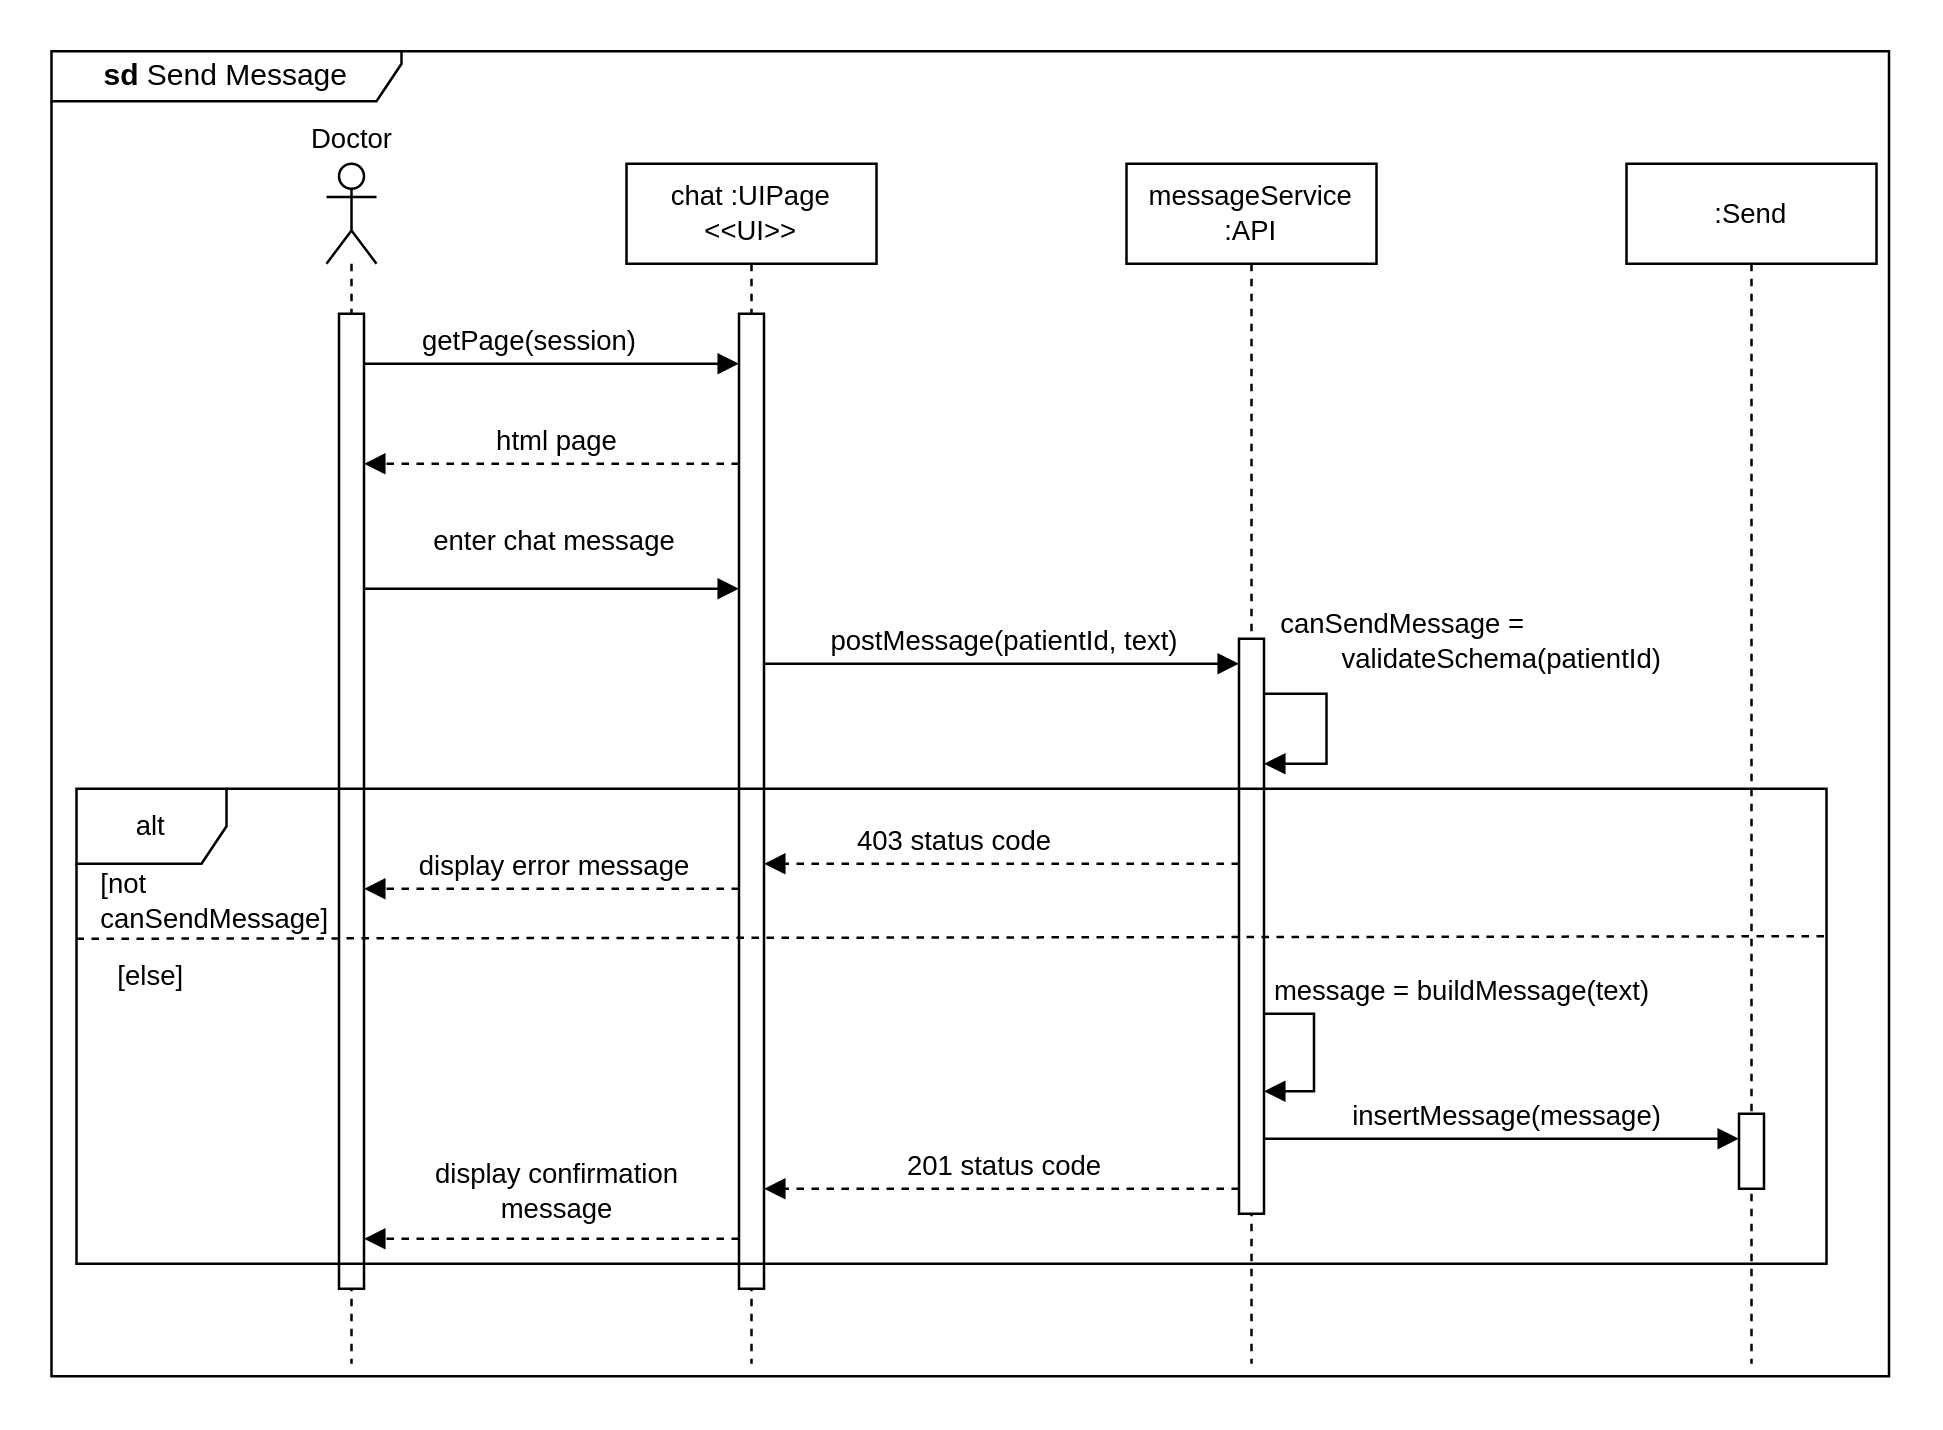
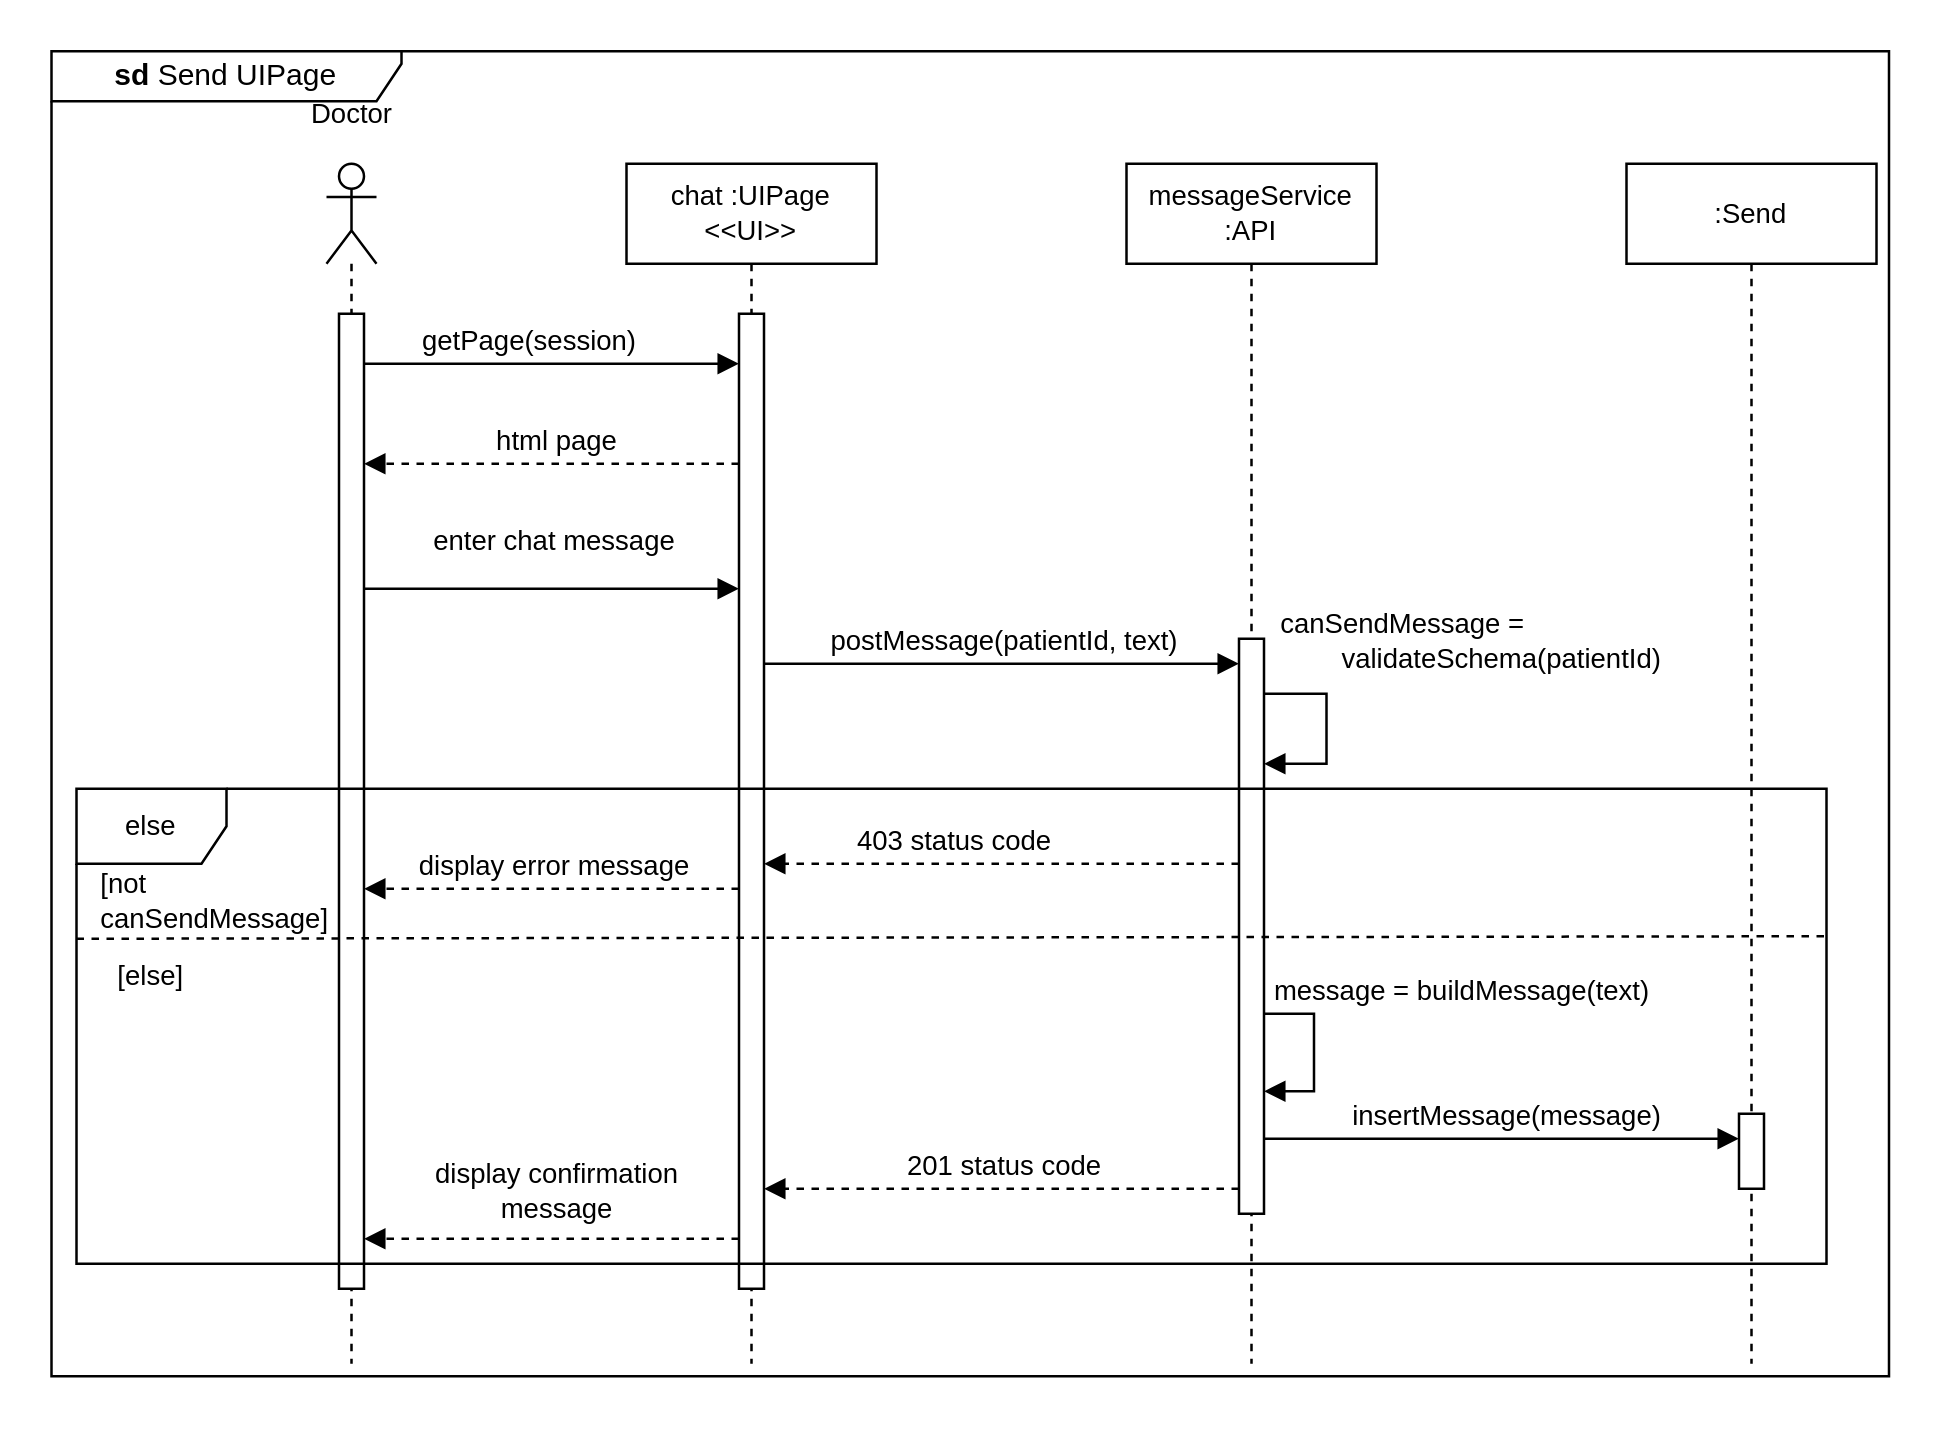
(226, 76) -> (226, 76)
(351, 139) -> (351, 114)
(151, 826) -> (151, 826)
